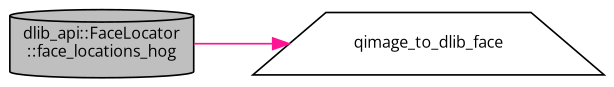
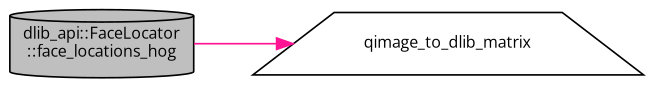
(428, 44) -> (448, 44)
